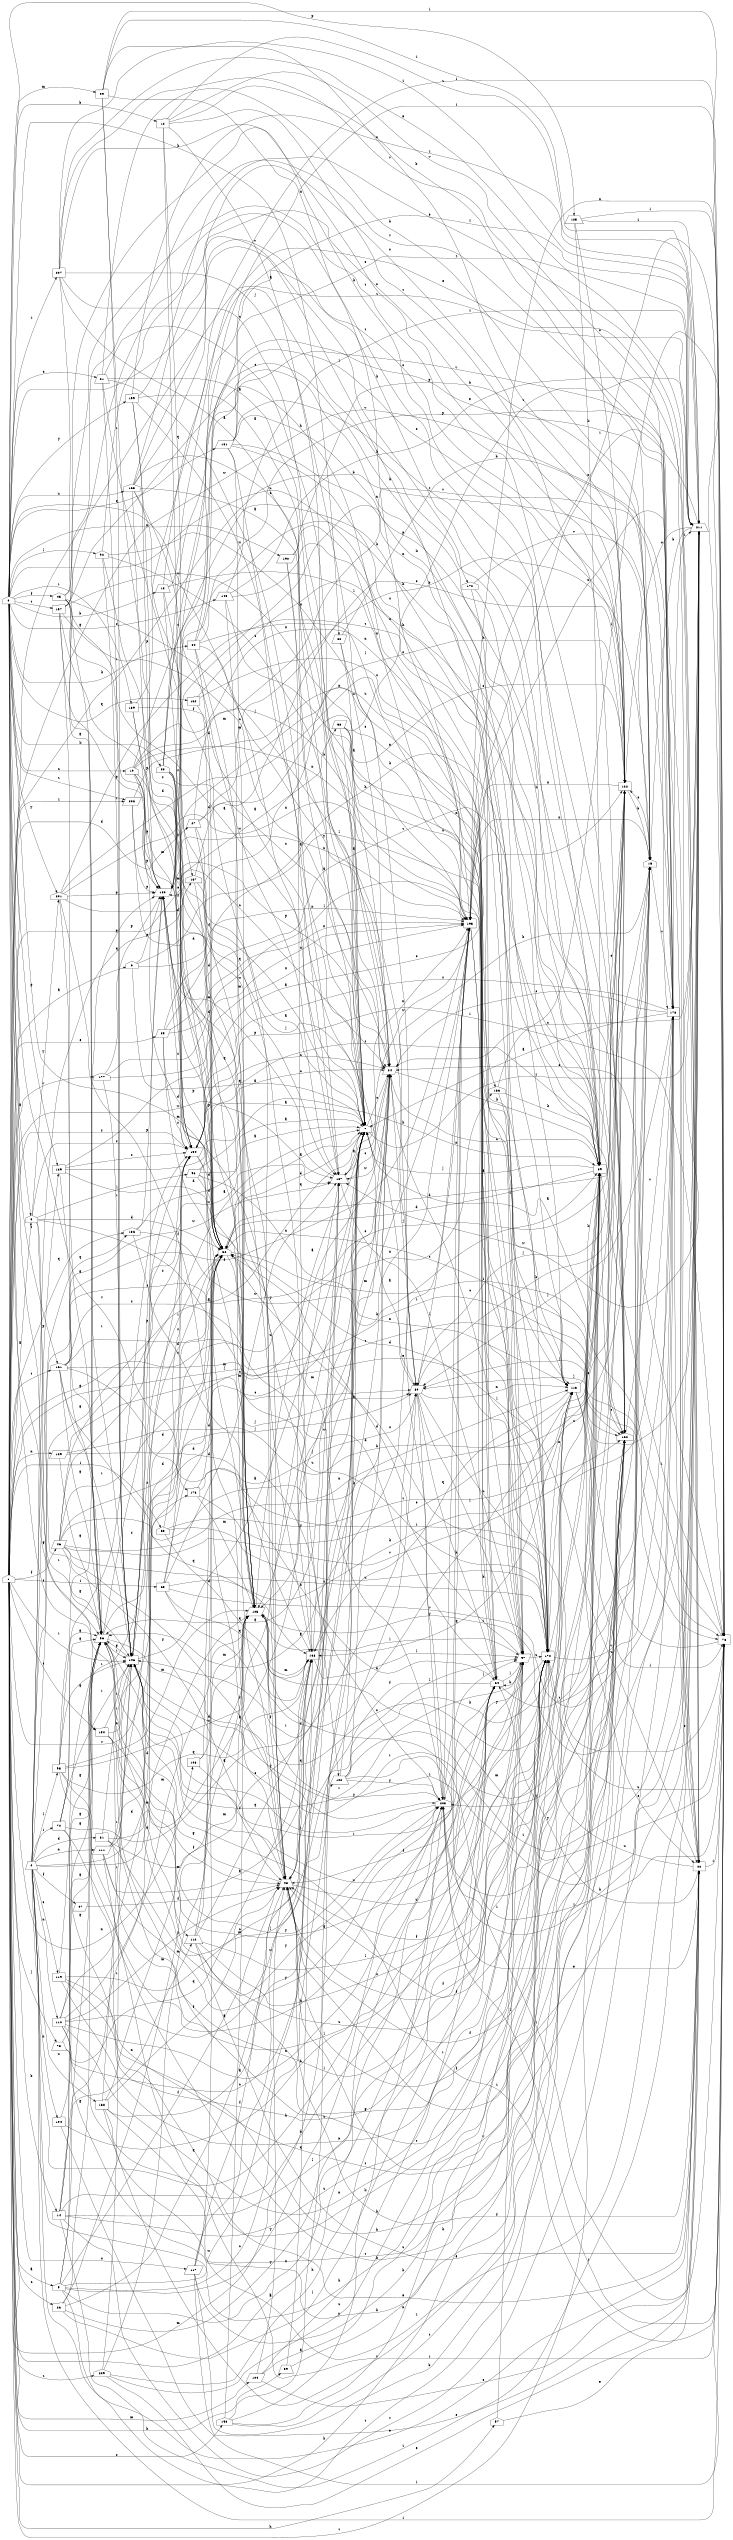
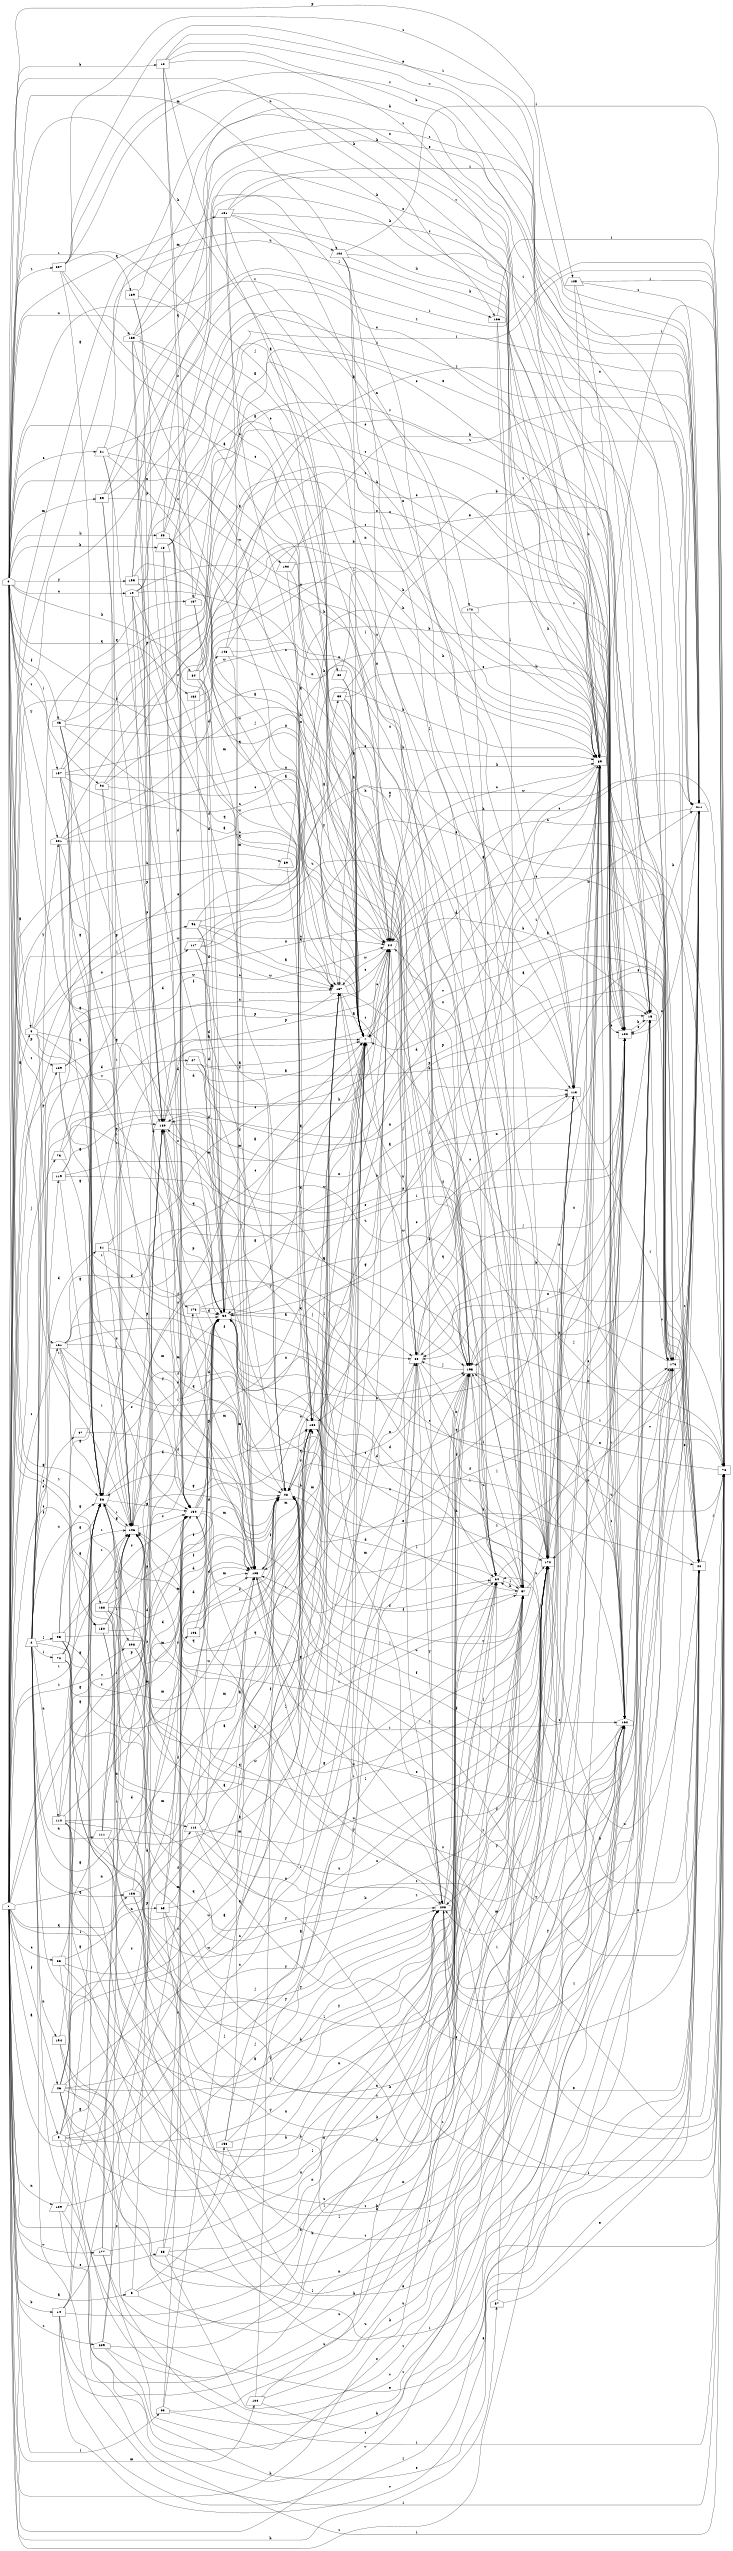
(337, 682) -> (559, 1943)
